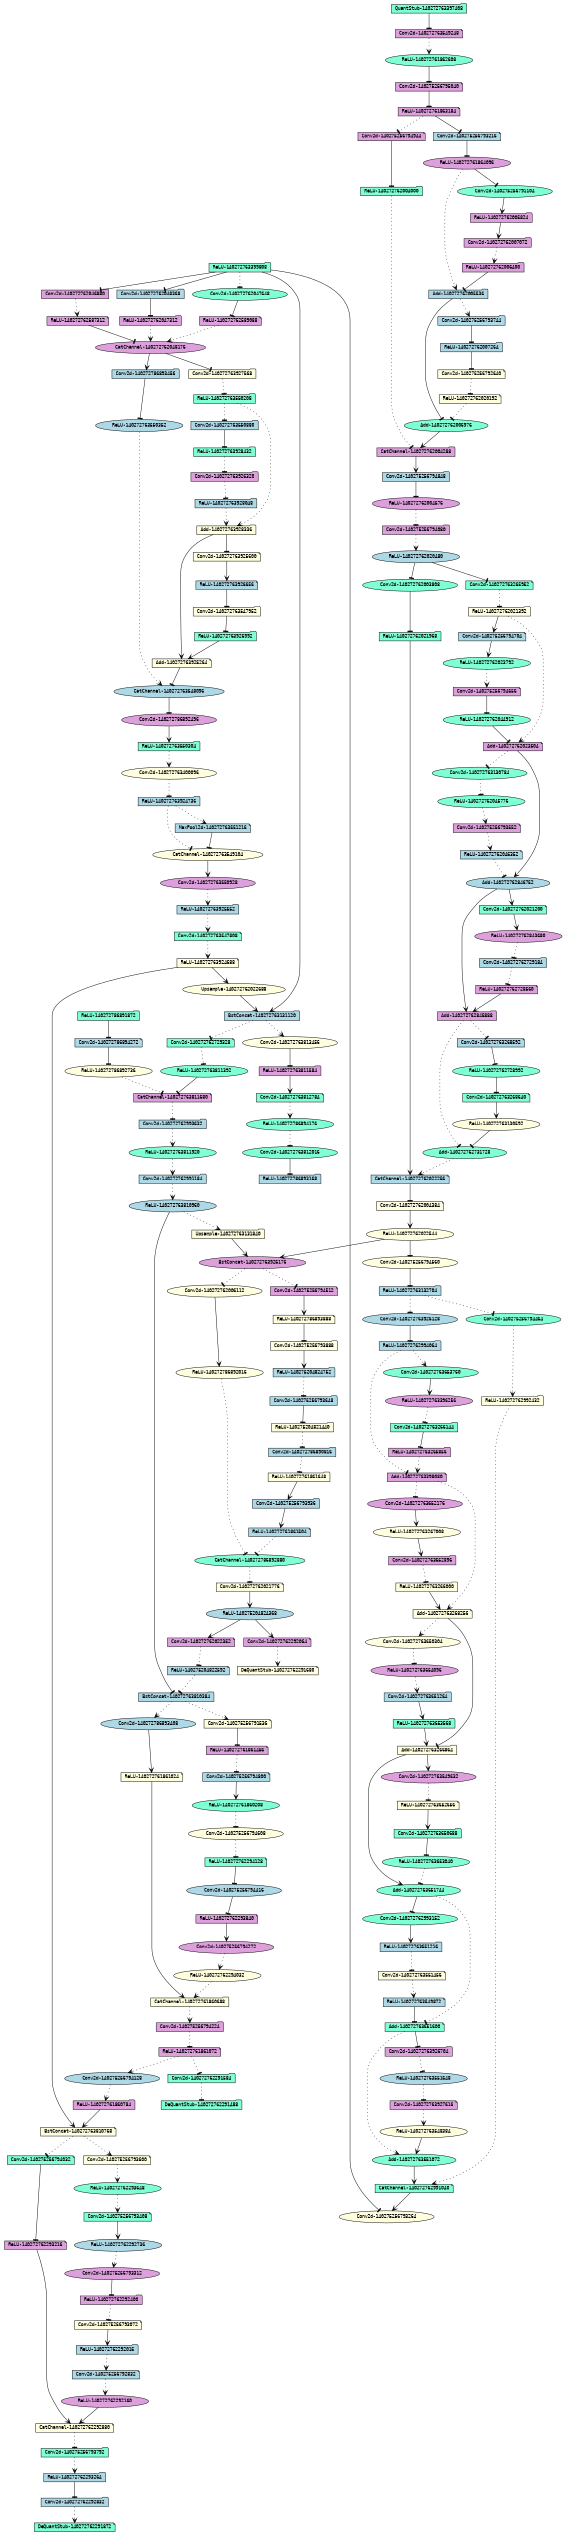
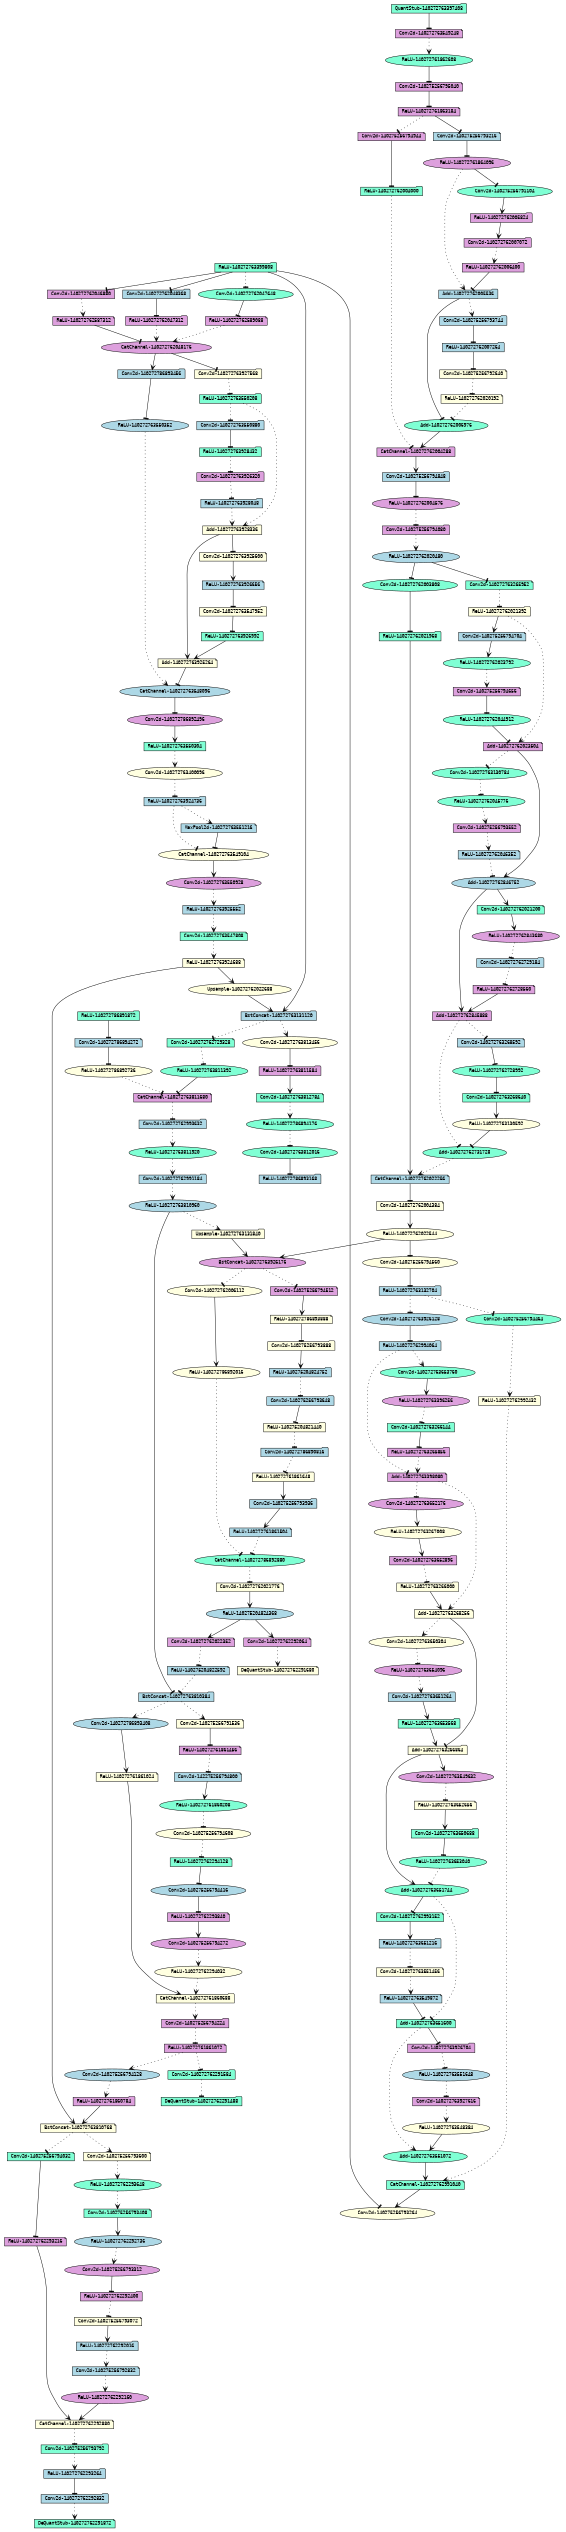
(236, 1777) -> (208, 1777)
(410, 1919) -> (410, 1917)
